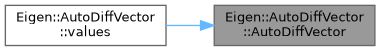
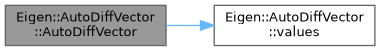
(183, 25) -> (183, 25)
